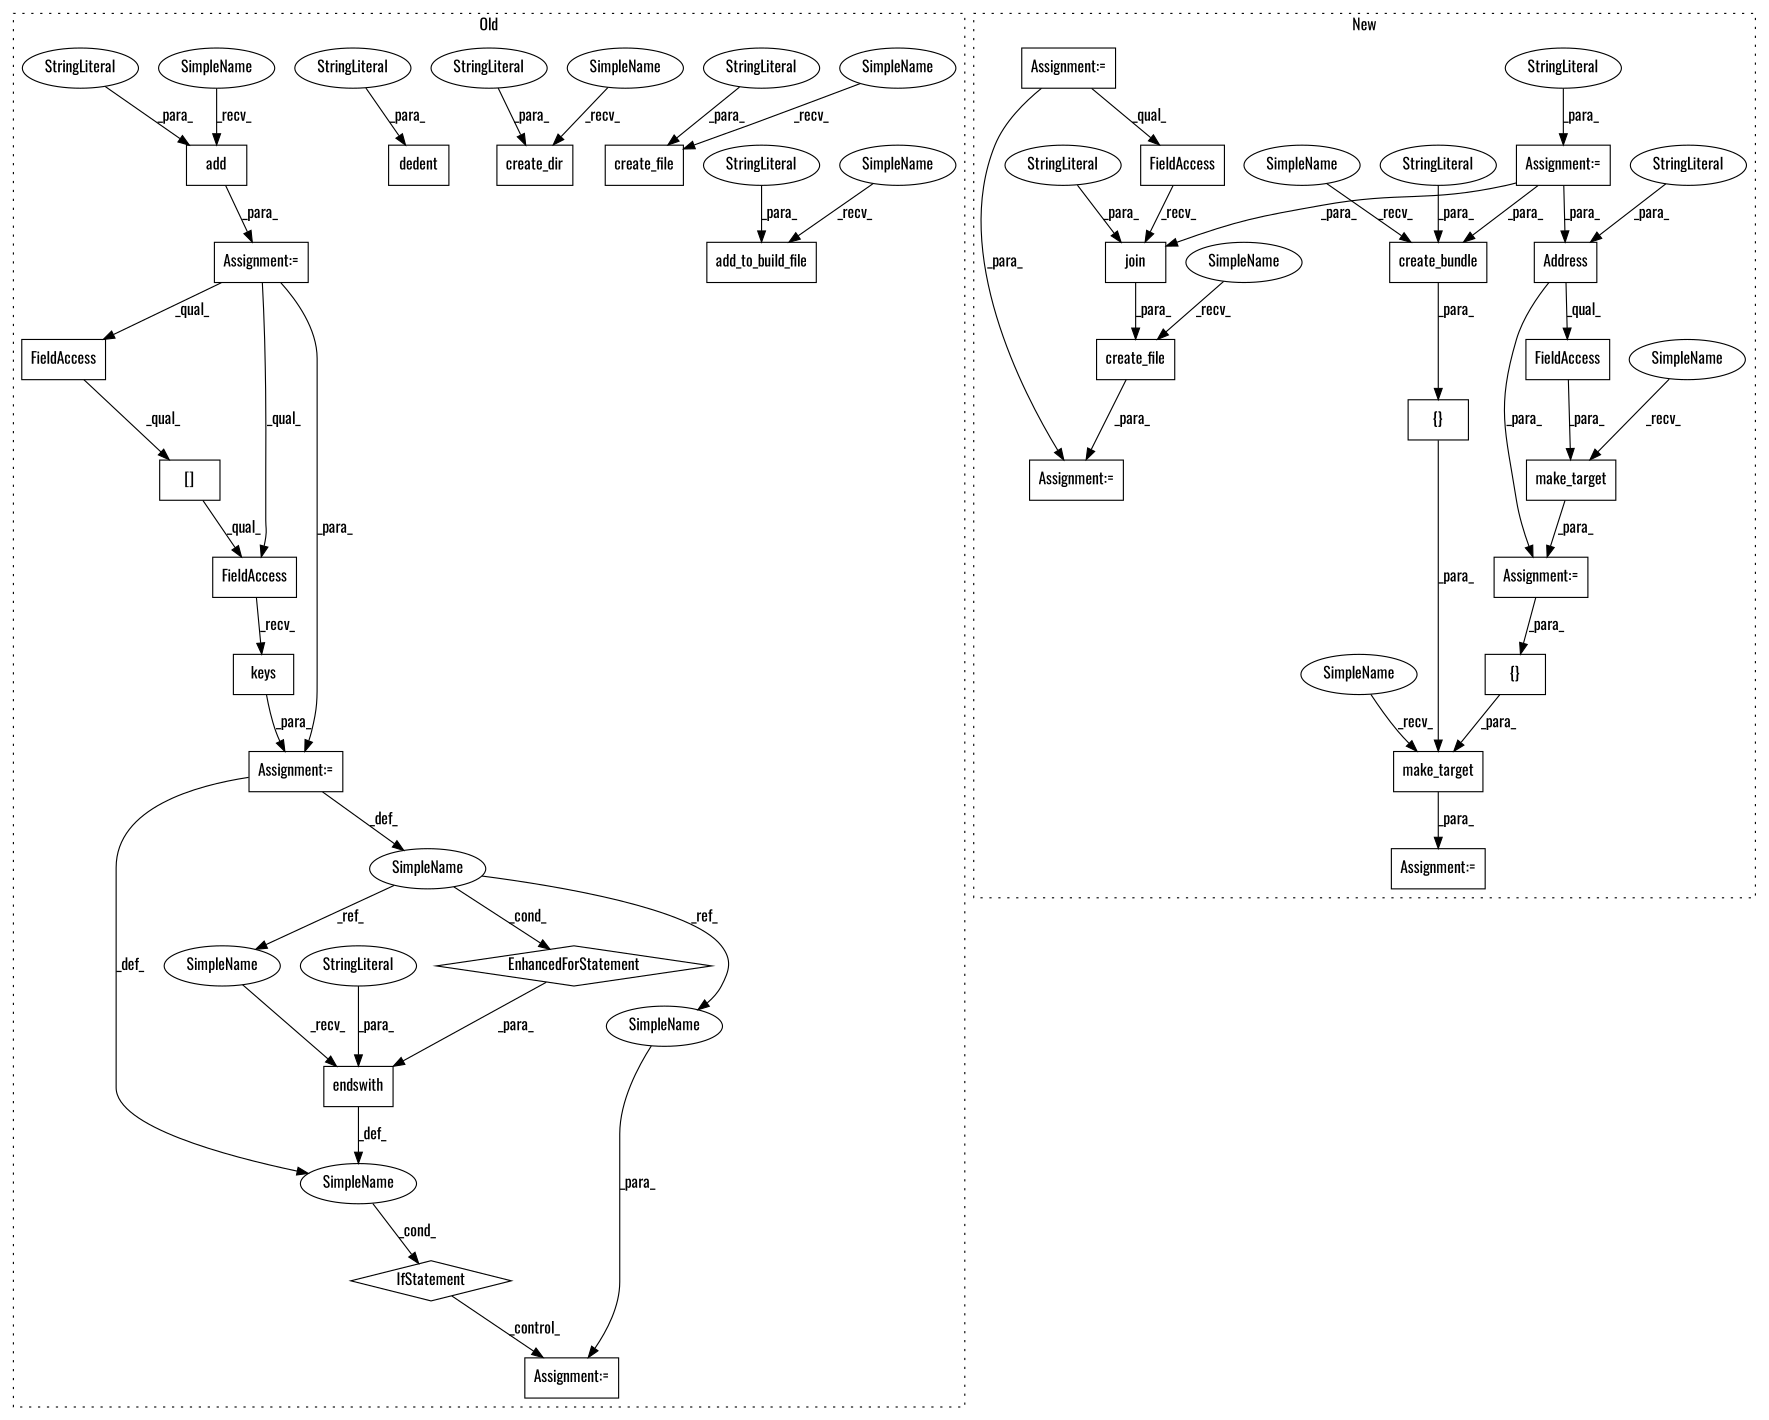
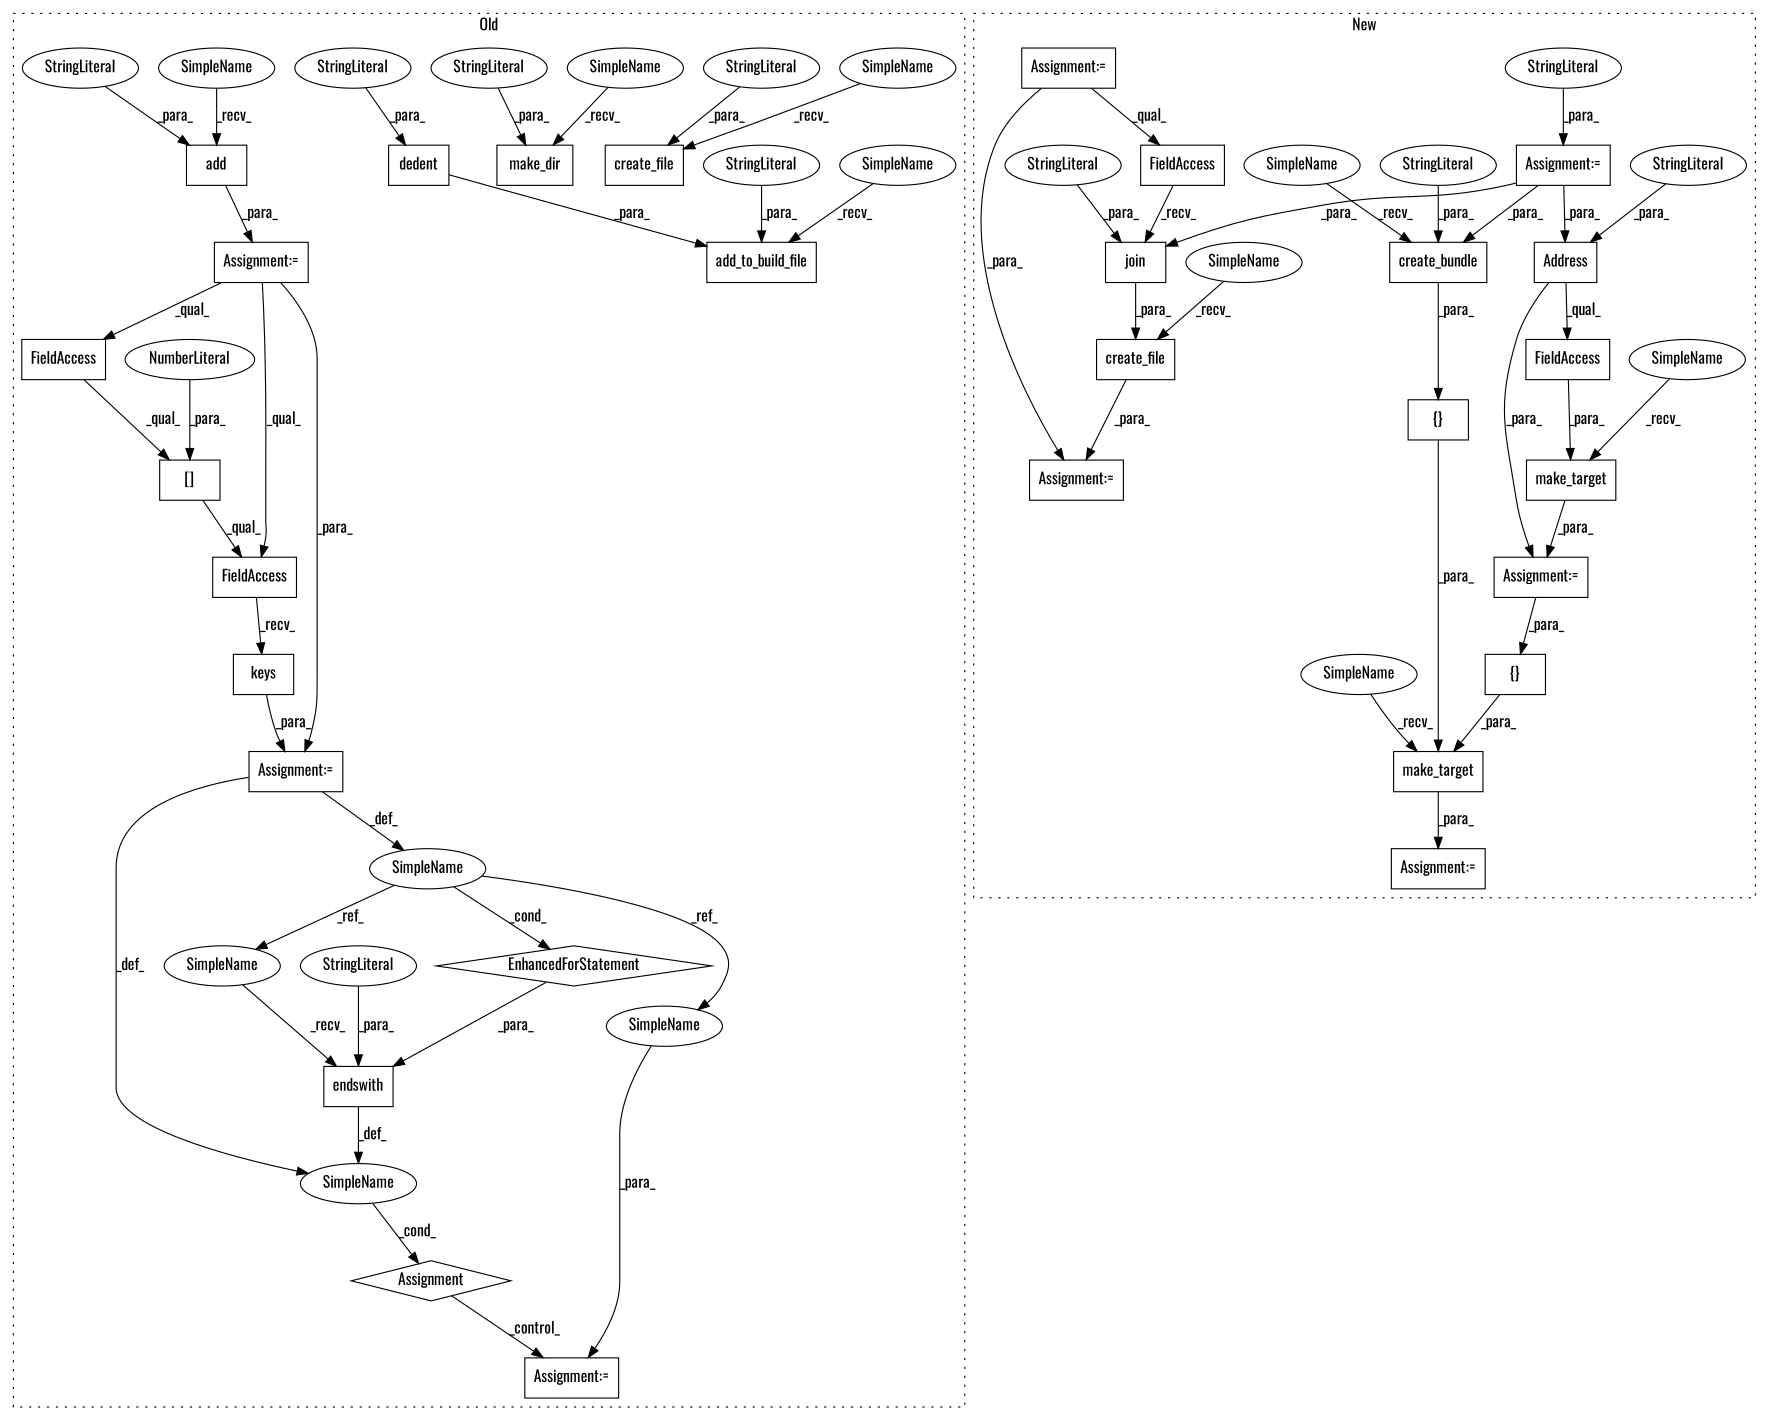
(535, 165) -> (535, 165)
none -> (572, 209)
none -> (190, 360)
(431, 1281) -> (431, 1281)
